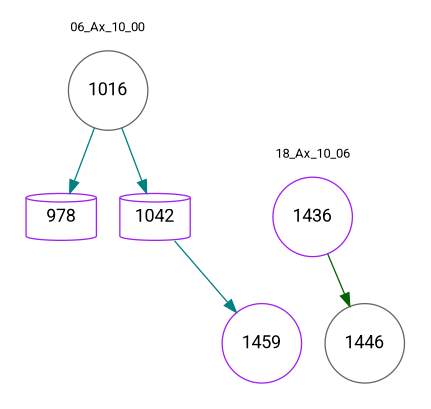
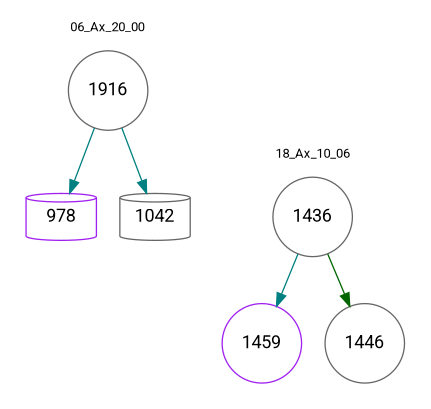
(108, 28) -> (108, 28)
(108, 91) -> (108, 91)
(155, 217) -> (155, 217)
(313, 217) -> (313, 217)
(201, 272) -> (290, 274)
